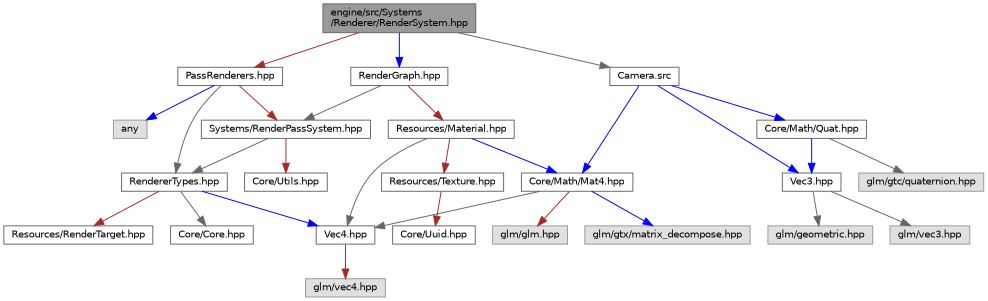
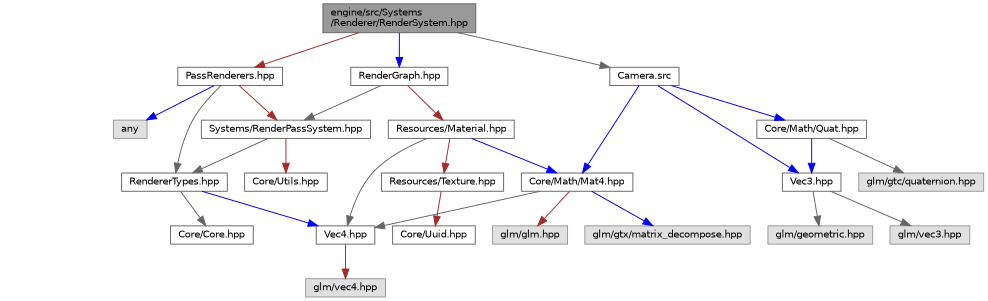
(78, 235) -> none
